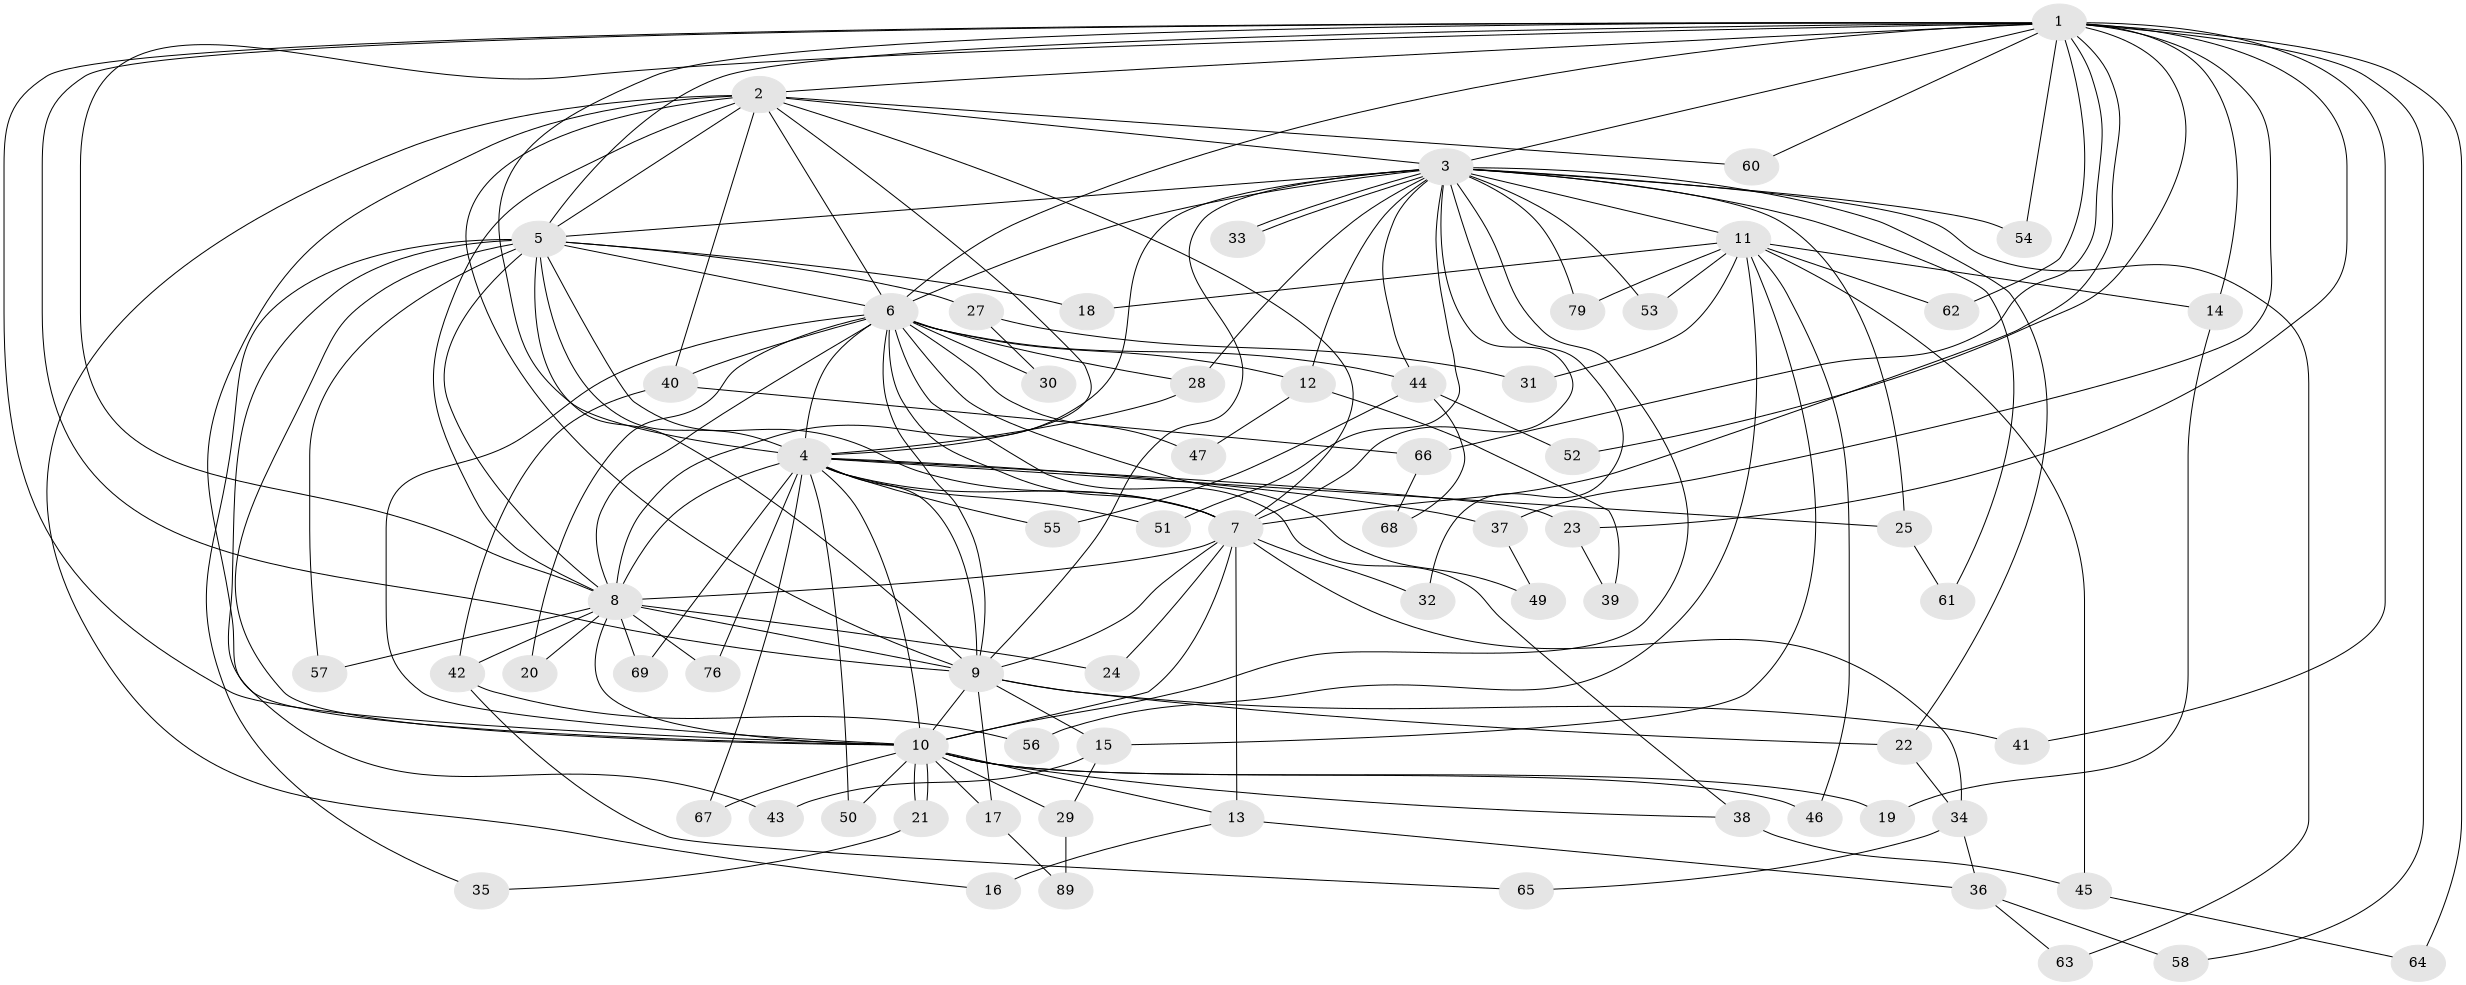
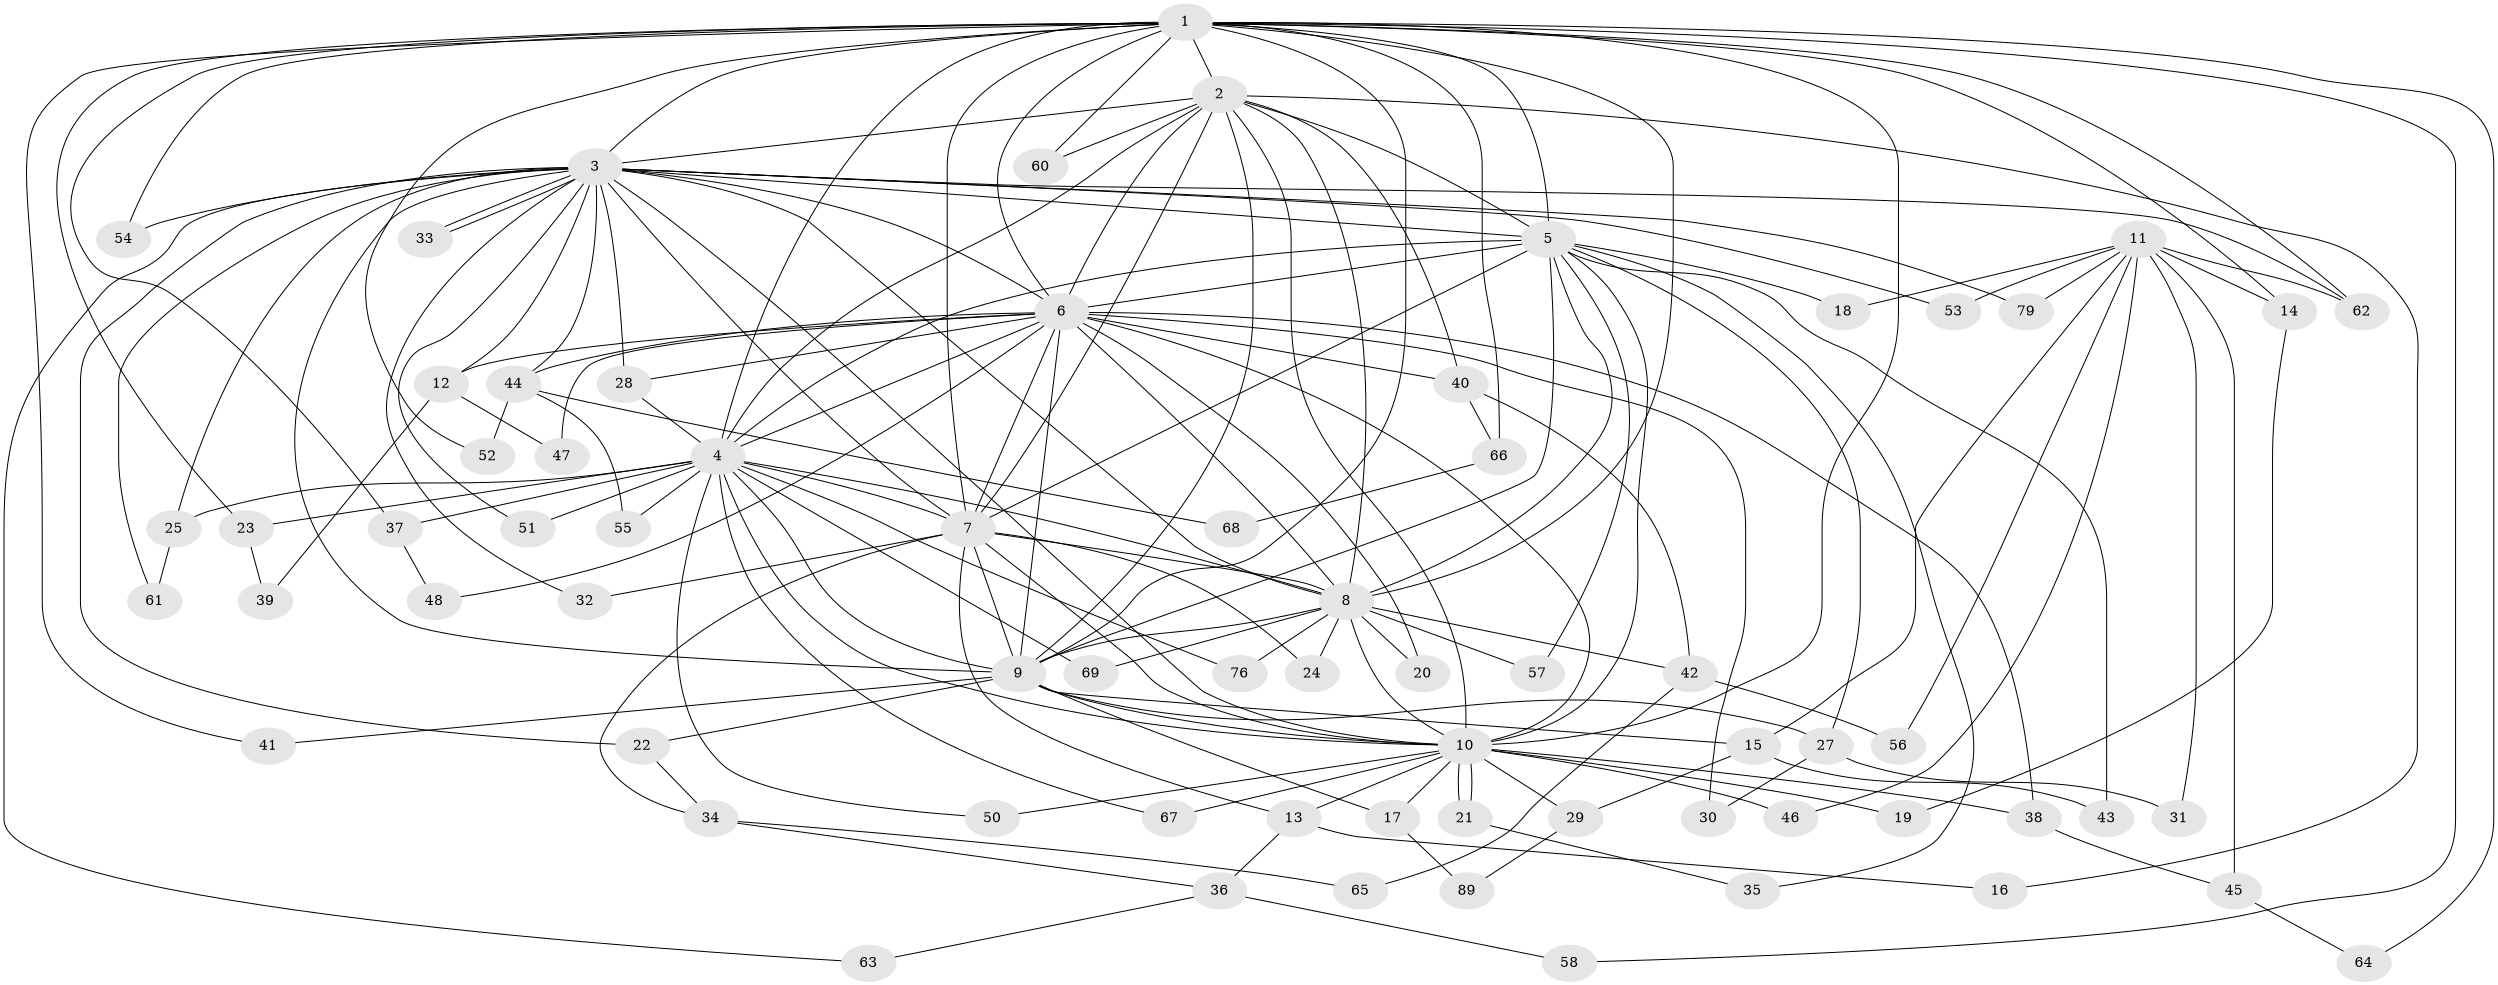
(1595, 203) -> (1492, 192)
(1538, 601) -> (434, 601)
none -> (1422, 710)
